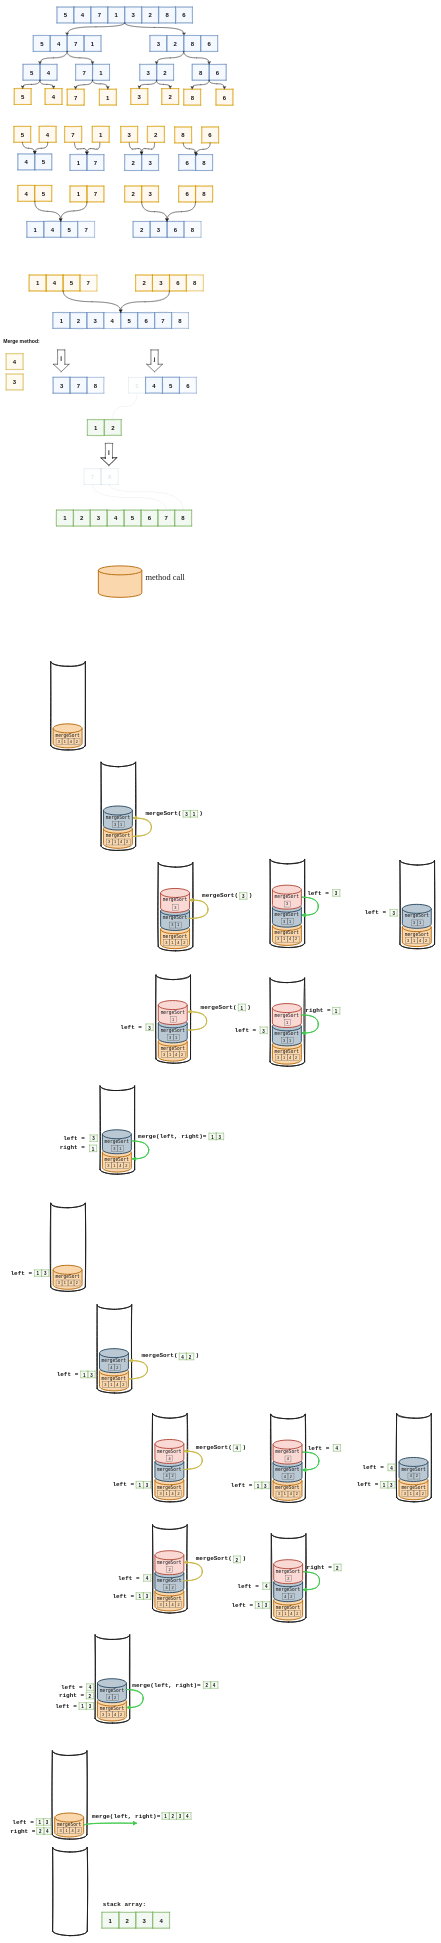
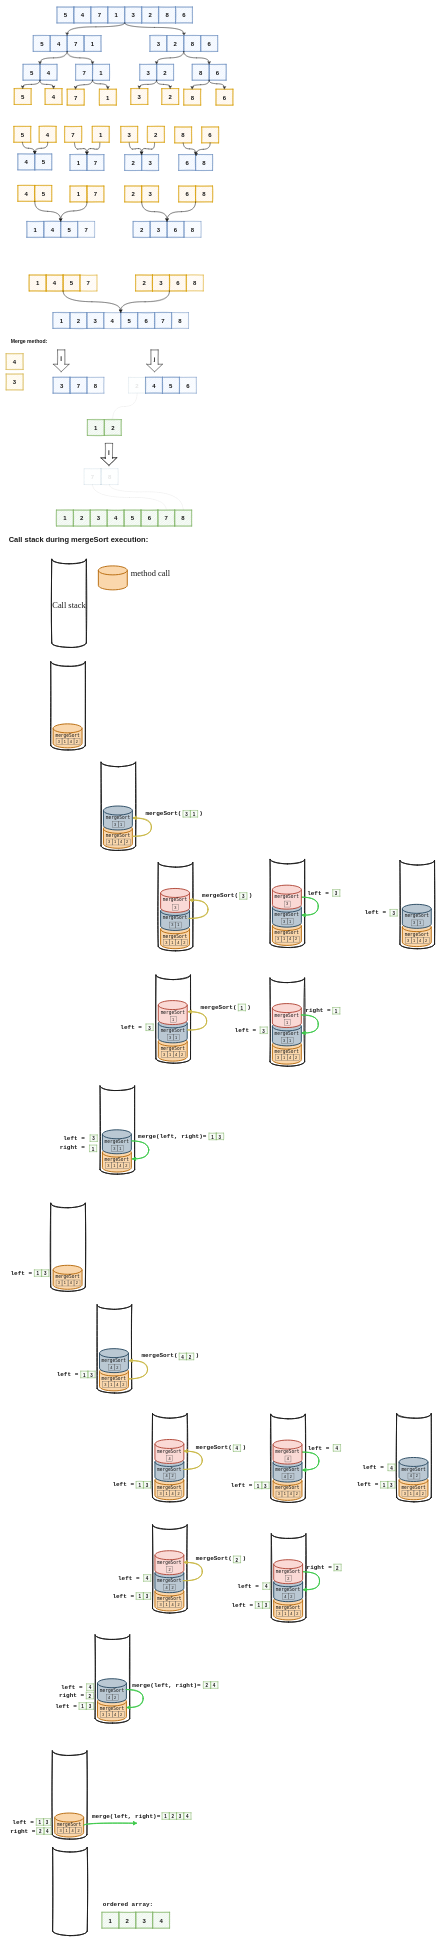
(22, 341) -> (29, 341)
none -> (78, 539)
(120, 581) -> (113, 577)
none -> (69, 603)
(111, 1905) -> (113, 1905)
